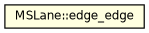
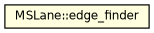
(75, 16) -> (77, 16)
